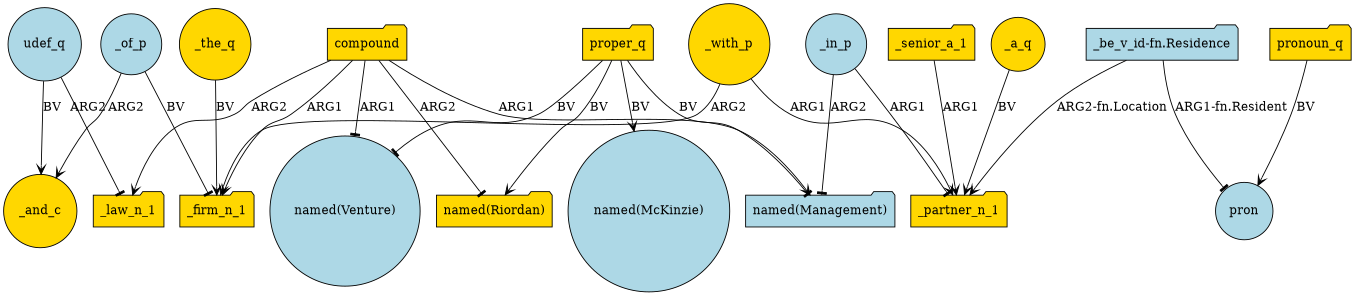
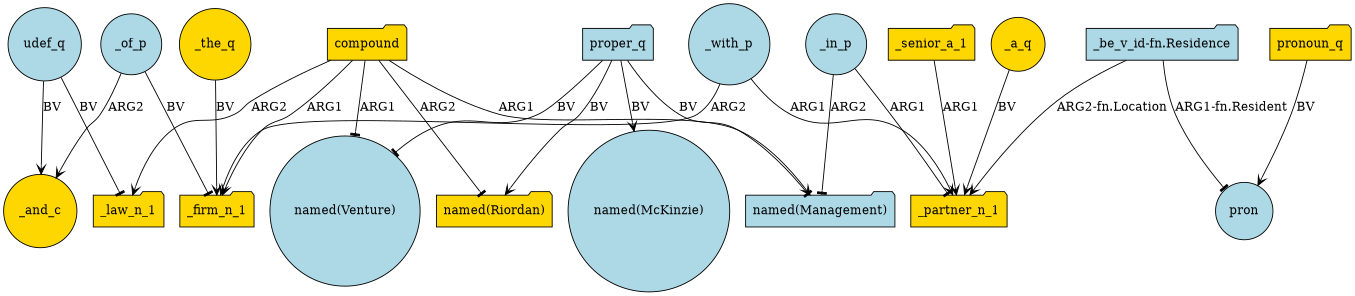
(618, 44) -> (618, 44)
(729, 44) -> (729, 44)
(88, 108) -> (88, 108)
